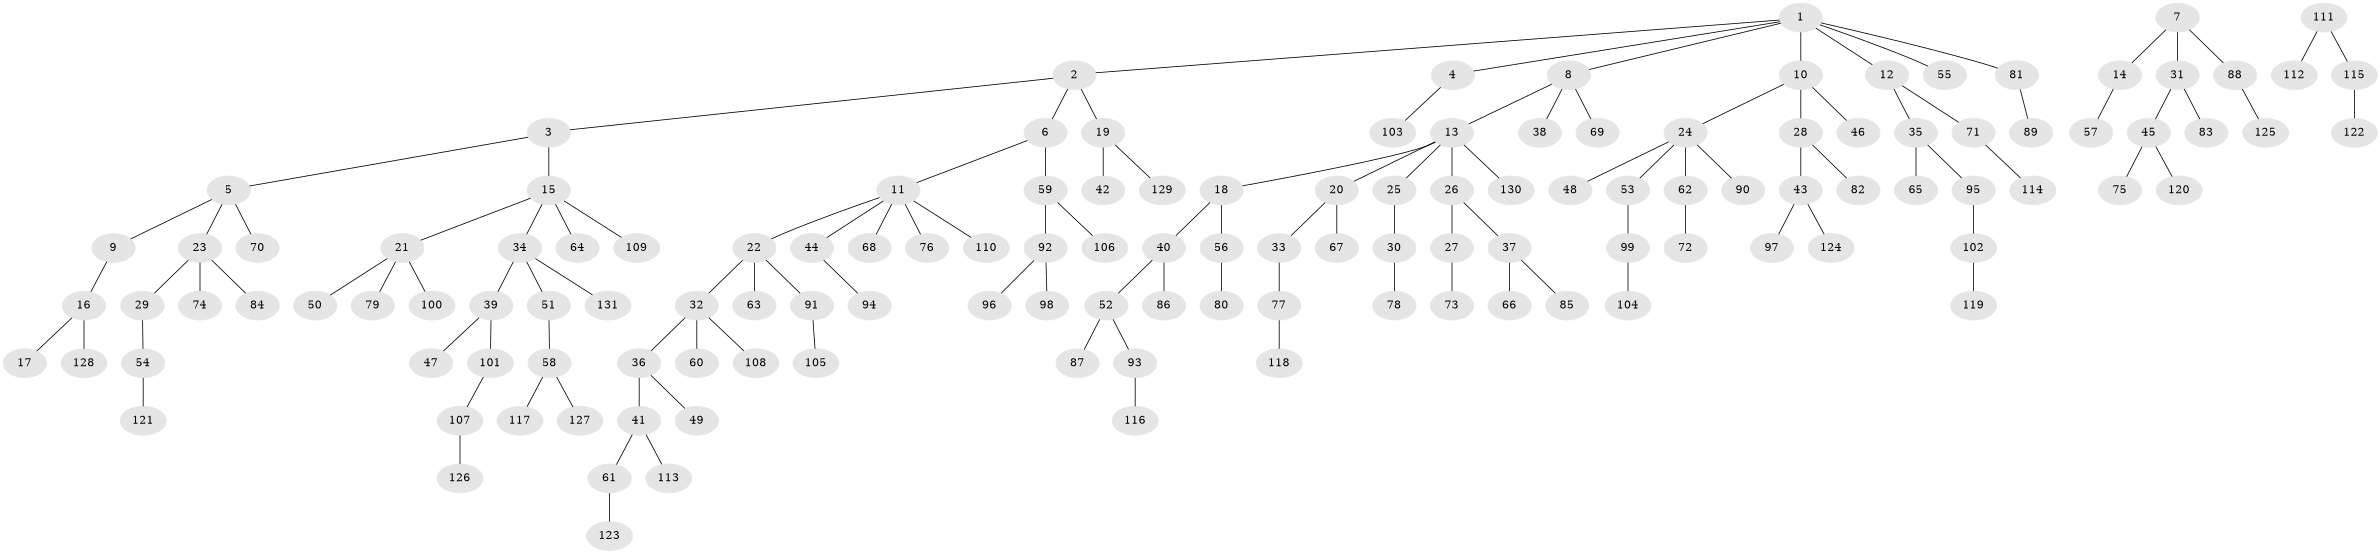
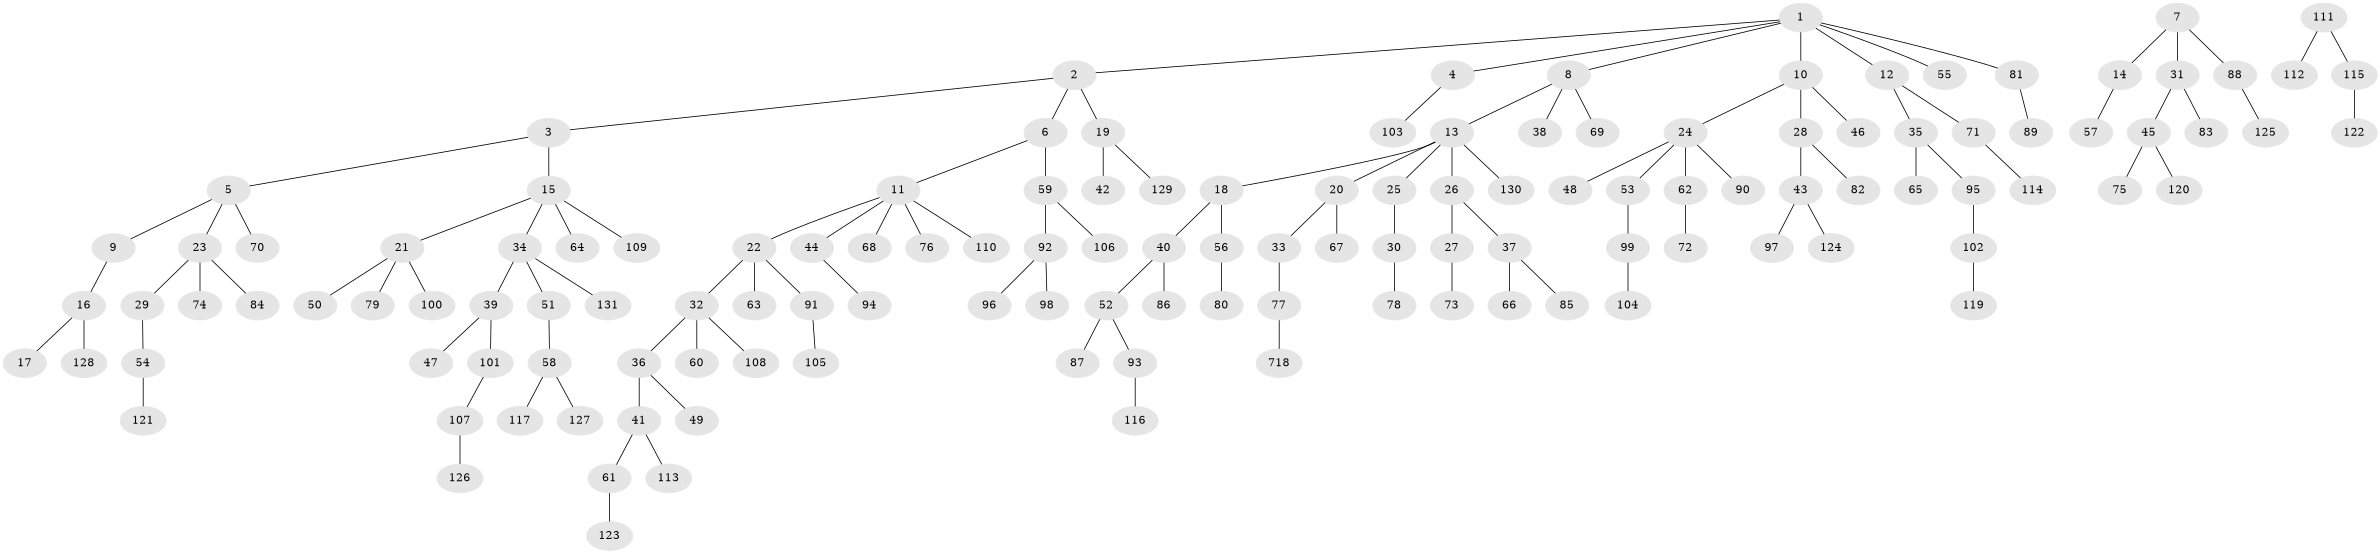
(1279, 363) -> (1279, 363)
